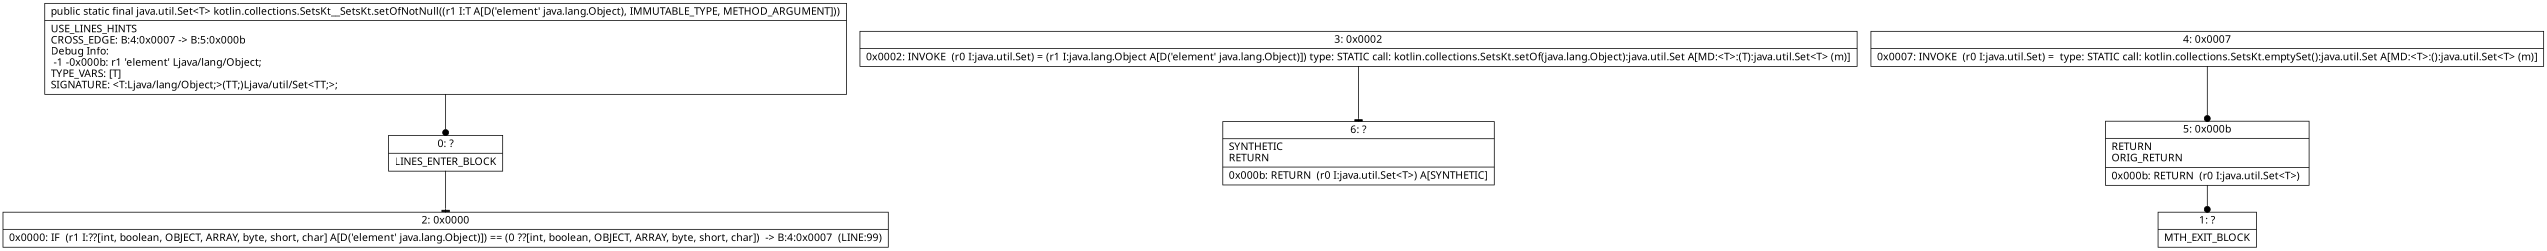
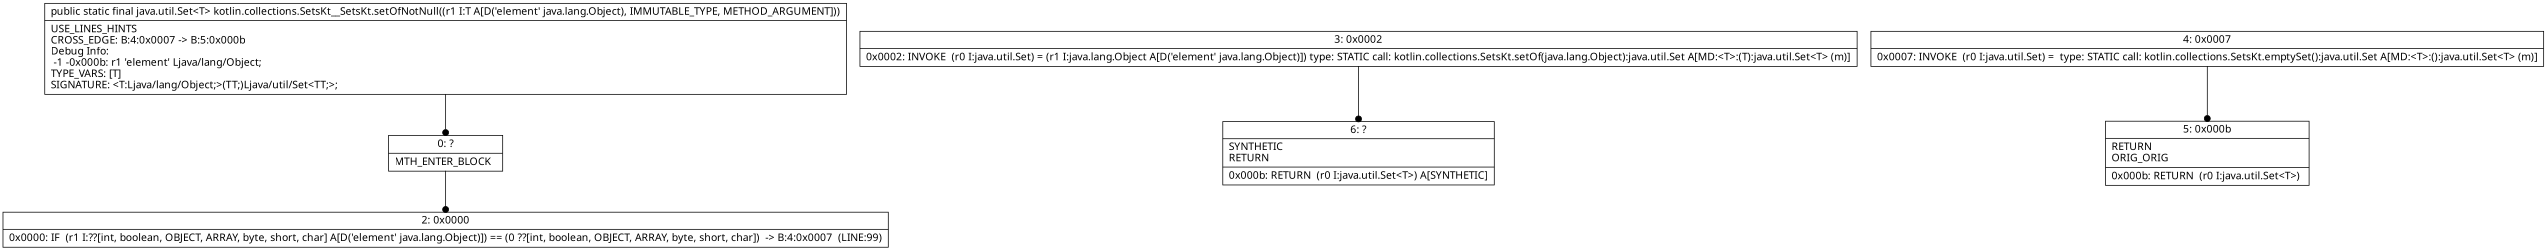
(1359, 92) -> (1359, 92)
(2147, 158) -> (2140, 158)
(446, 162) -> (443, 162)
(446, 190) -> (446, 190)
(2207, 230) -> none
